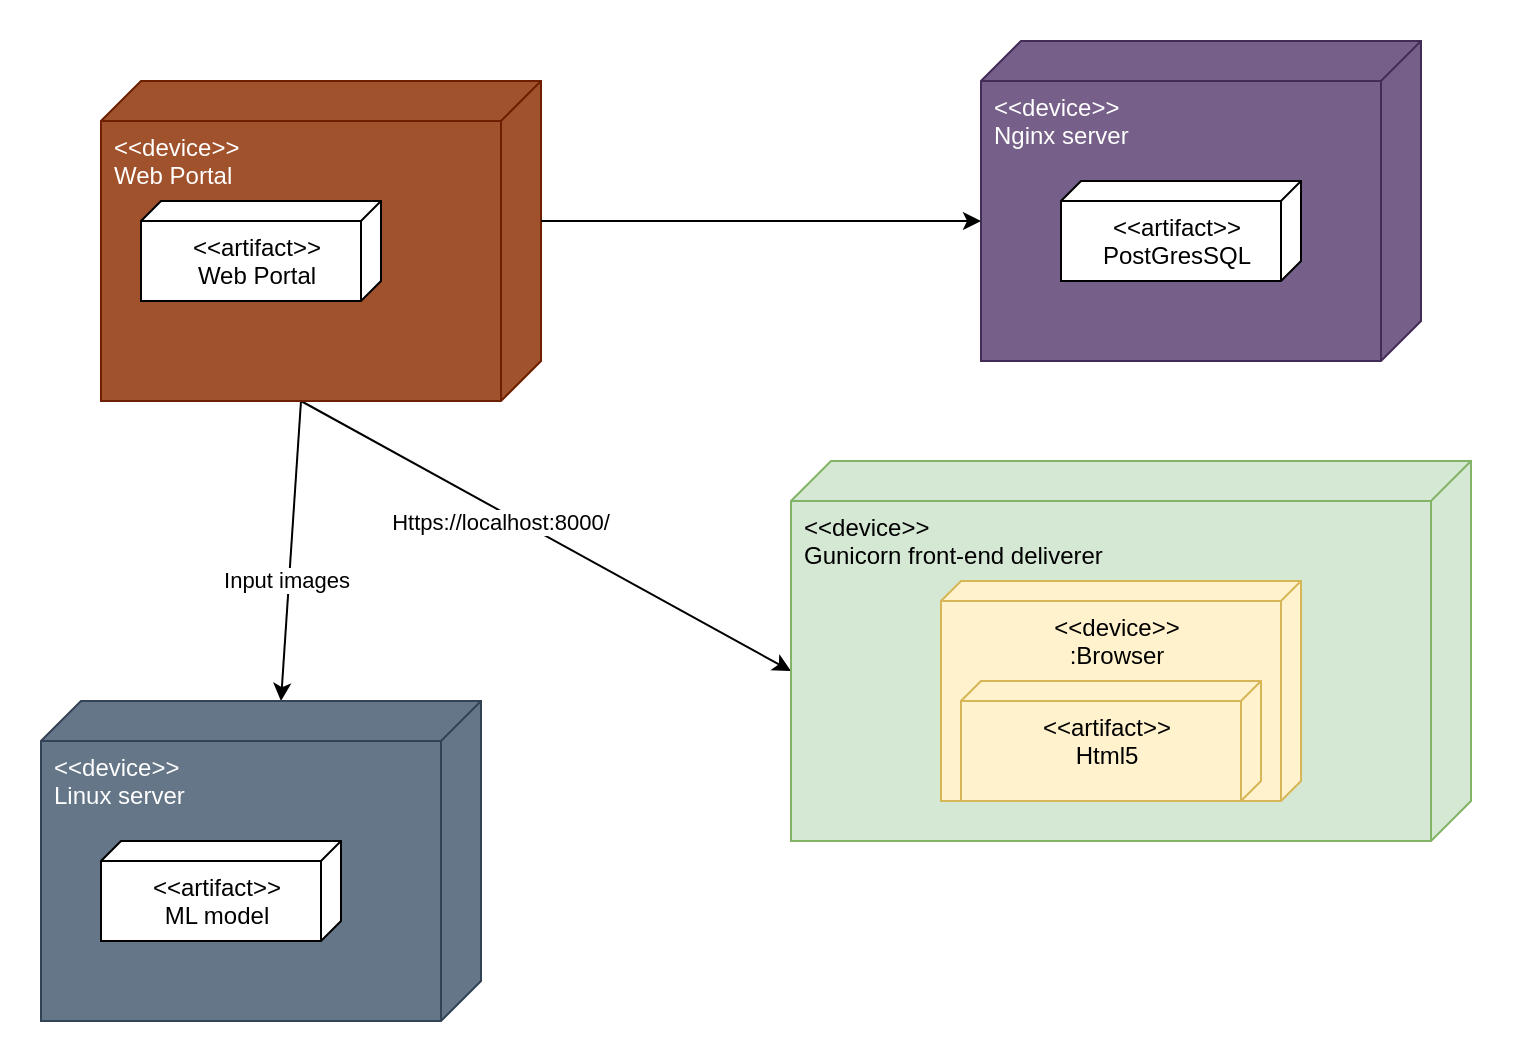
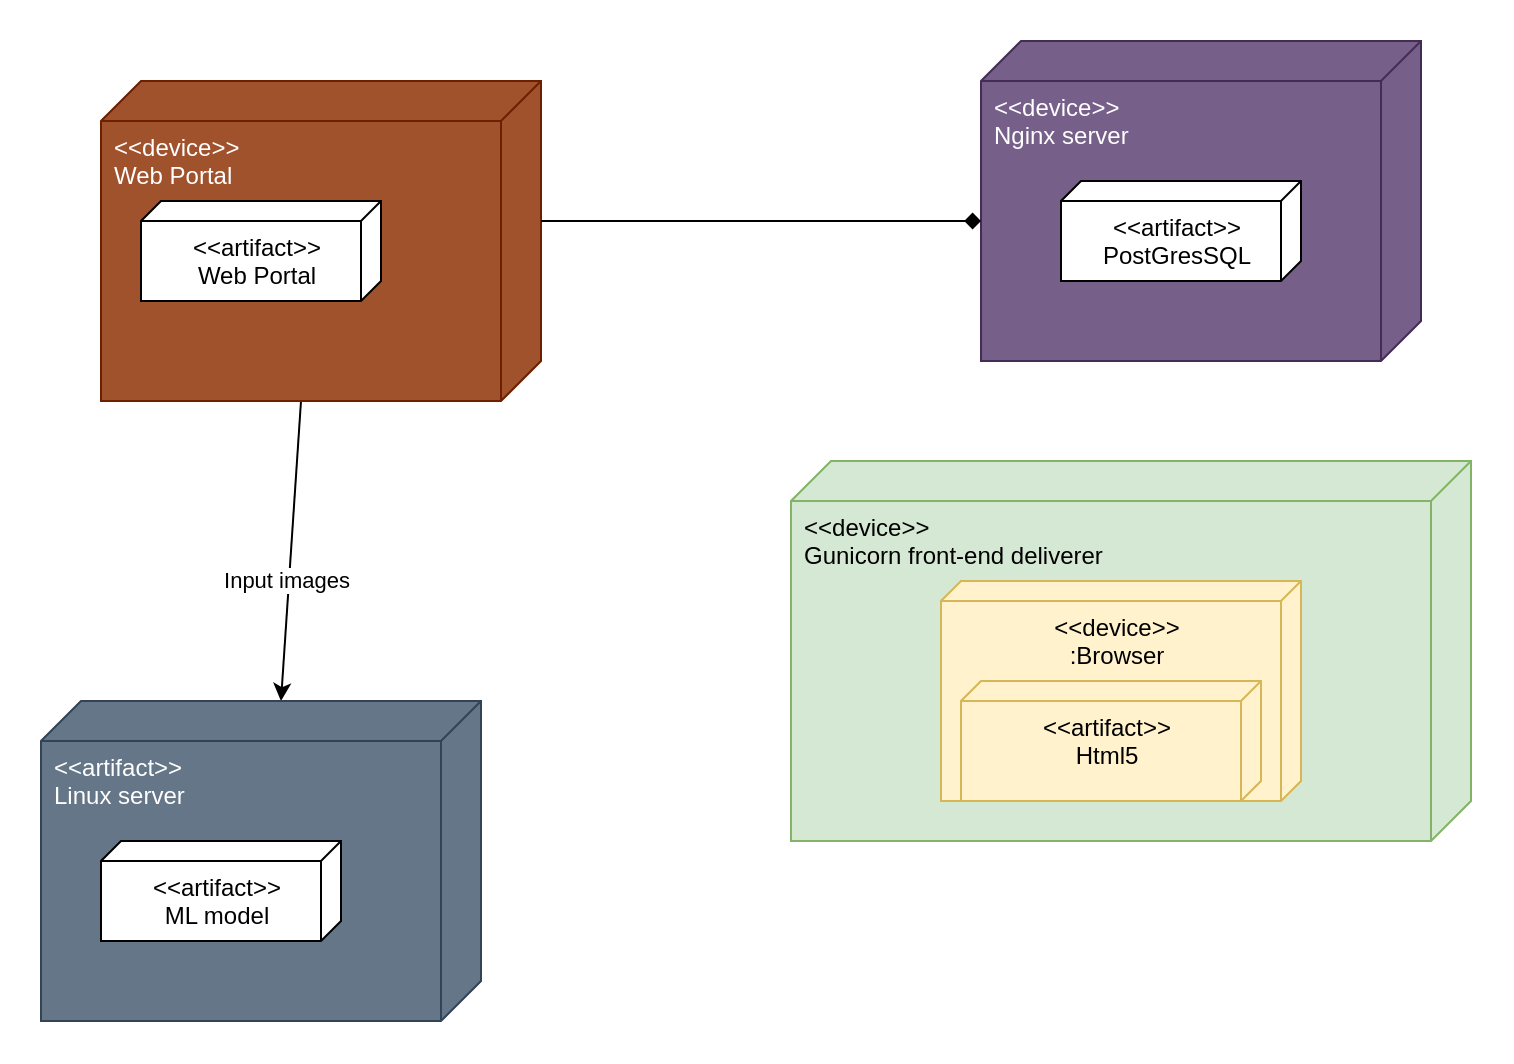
(965, 221) -> (964, 221)
(543, 534) -> none
(129, 784) -> (133, 784)
